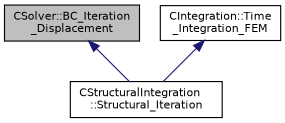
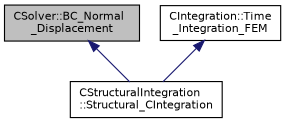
(72, 23) -> (72, 23)
(146, 100) -> (146, 100)
